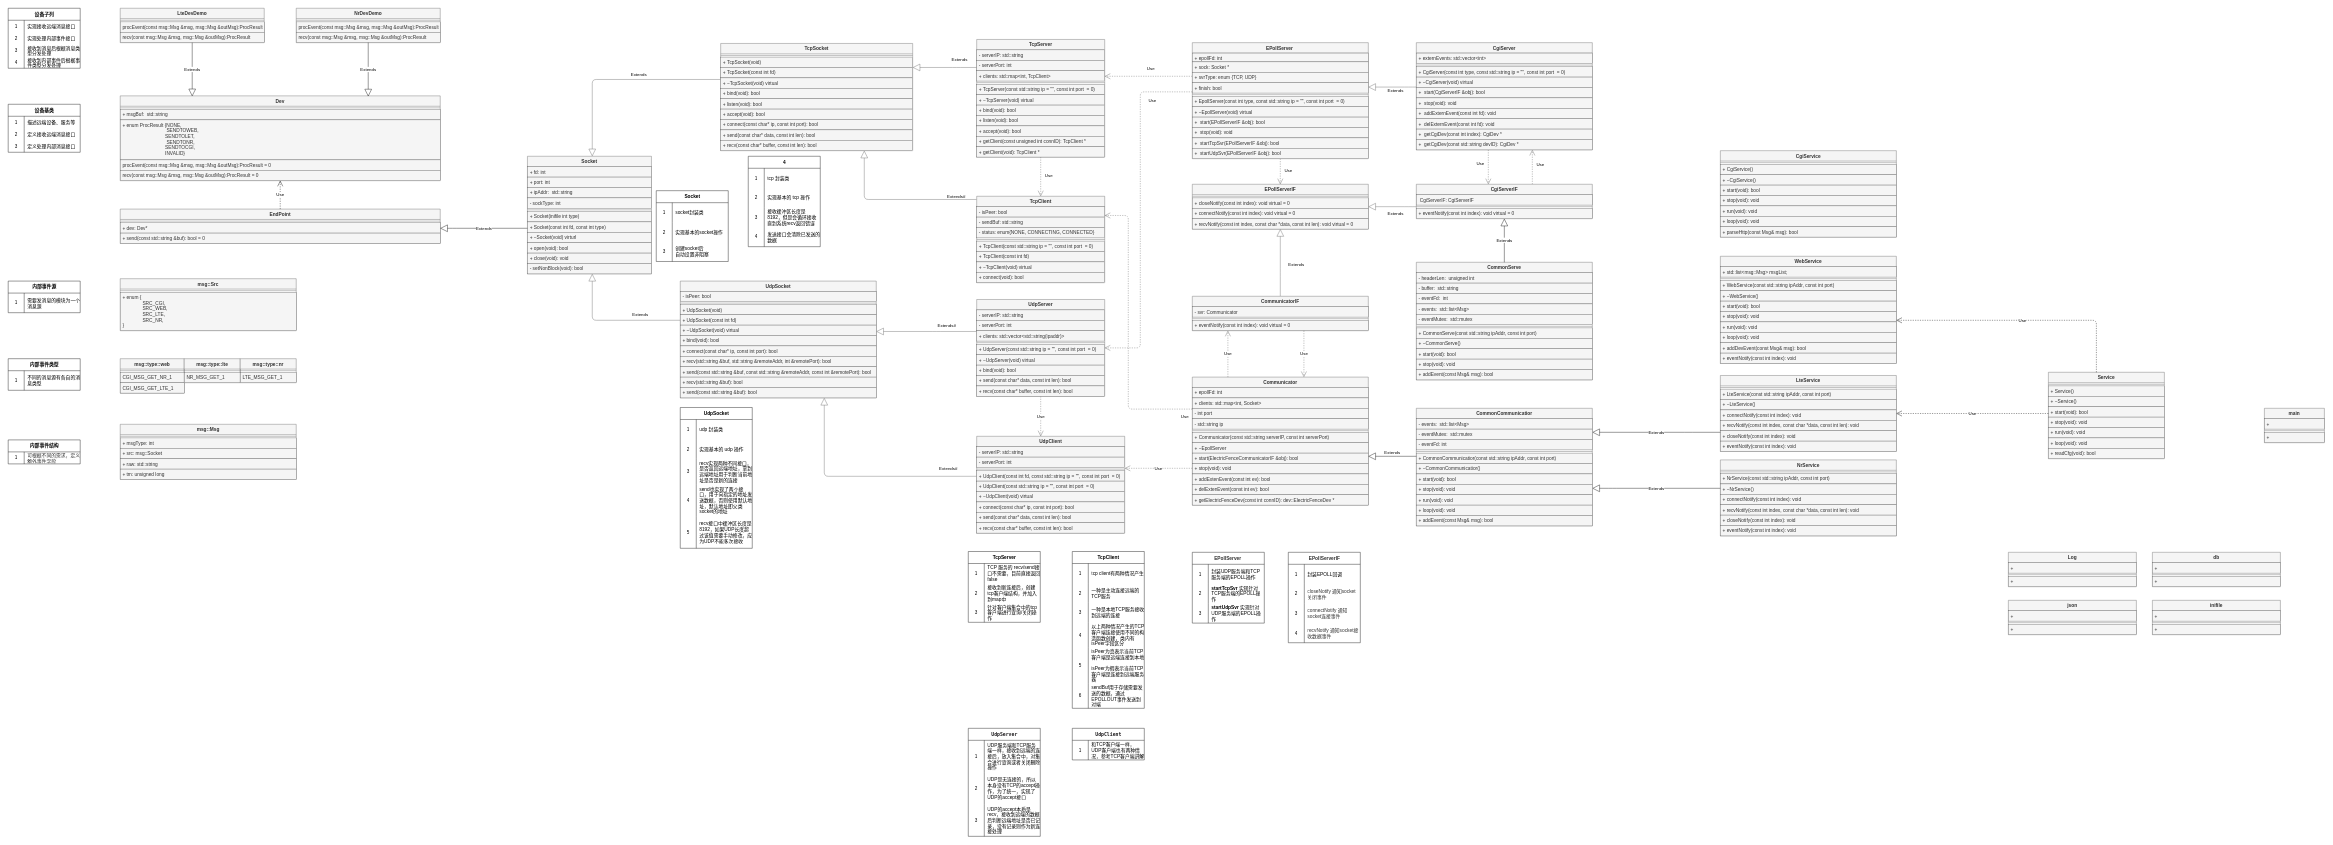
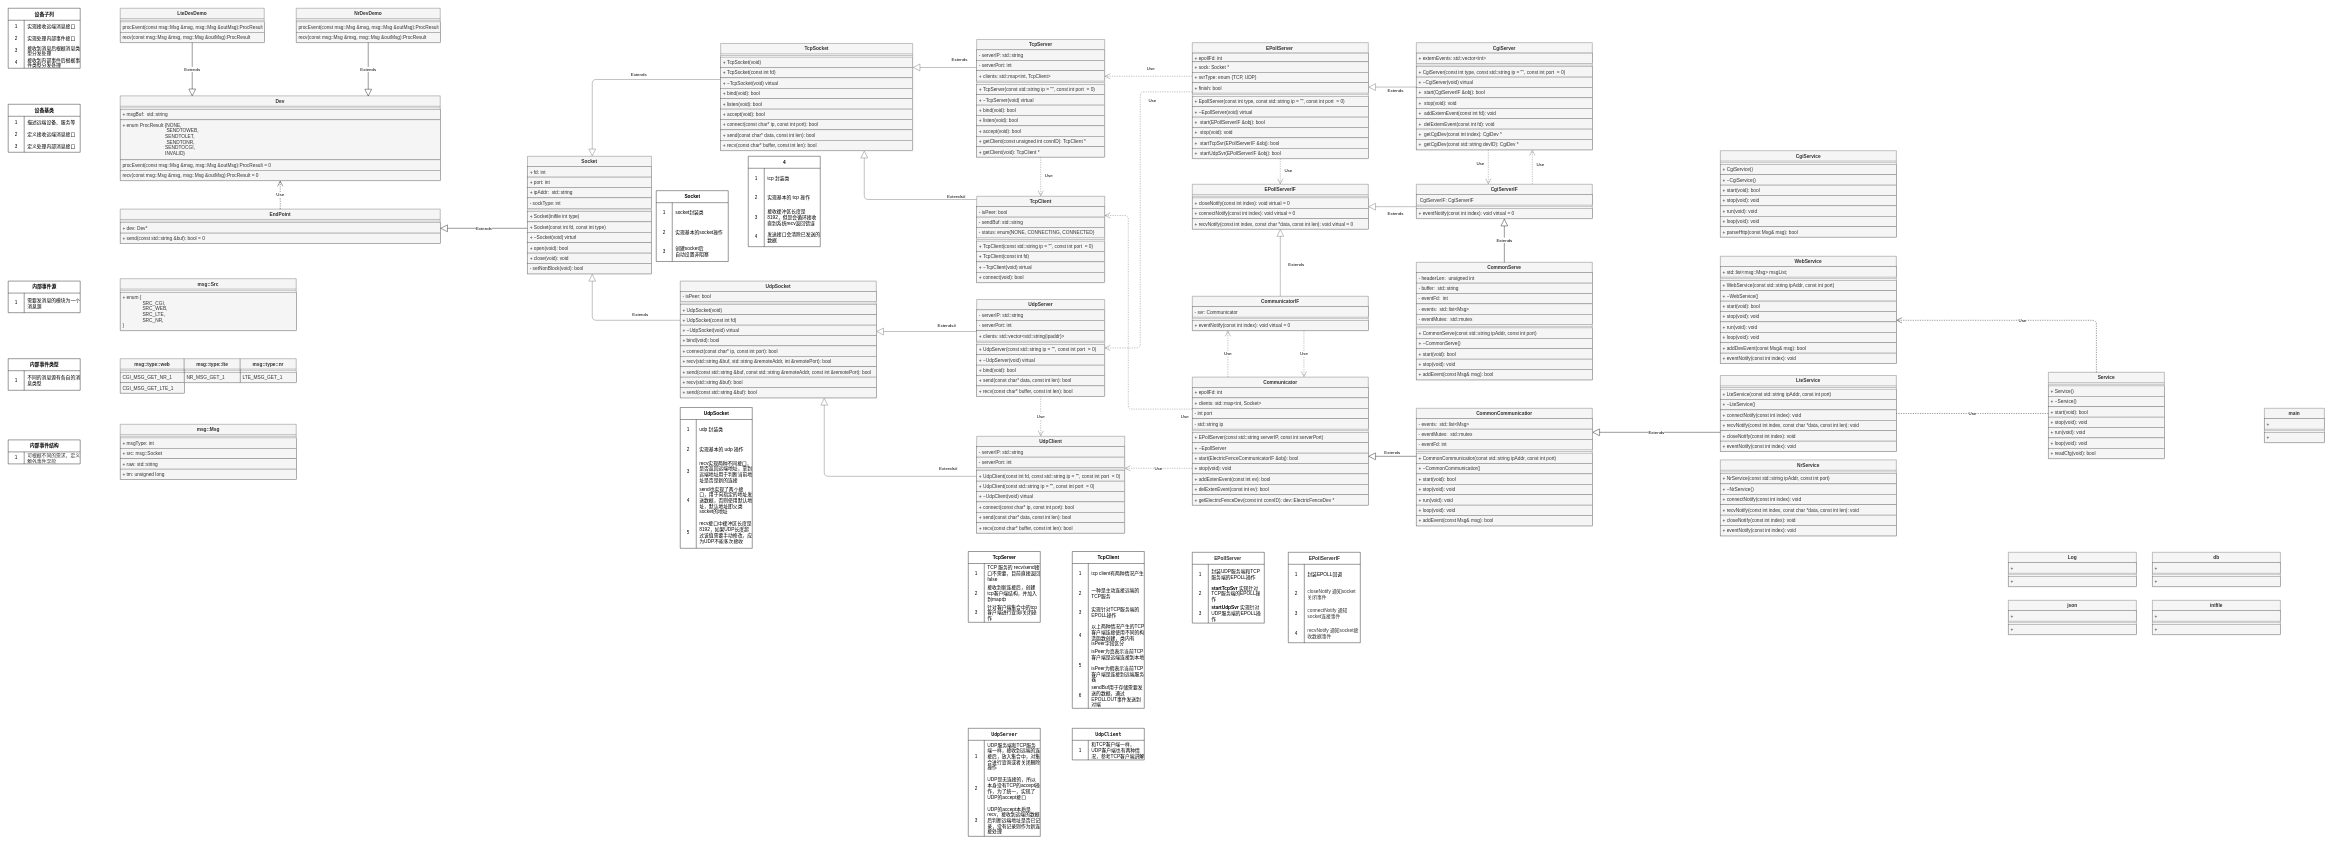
(1901, 413) -> (1901, 413)
(1274, 438) -> (1272, 438)
(1658, 488) -> none
(1118, 613) -> (1118, 613)
